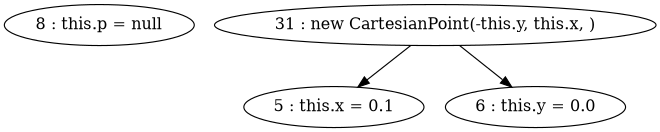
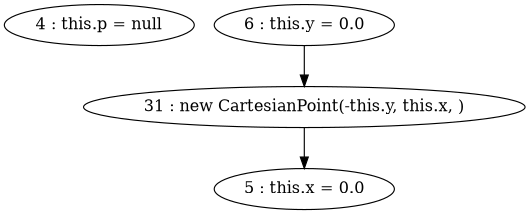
(99, 25) -> (99, 25)
(481, 63) -> (304, 60)
(334, 107) -> (304, 189)
